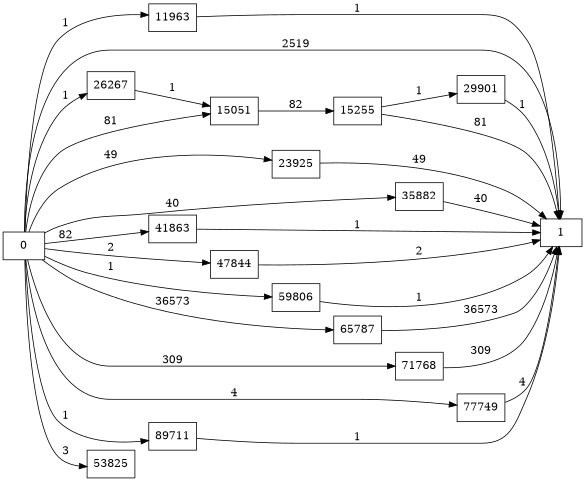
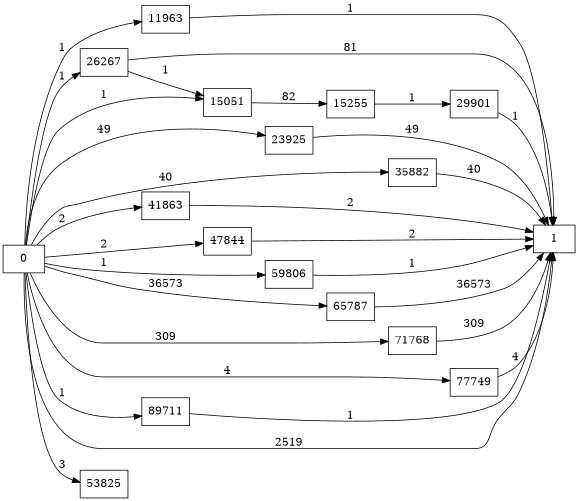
(111, 121) -> (104, 95)
(488, 136) -> (401, 54)
(358, 225) -> (351, 203)
(66, 235) -> (62, 219)
